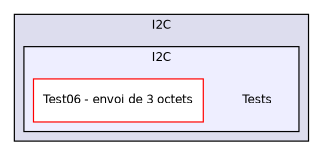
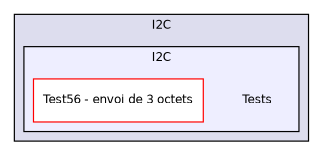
(118, 100) -> (118, 100)
